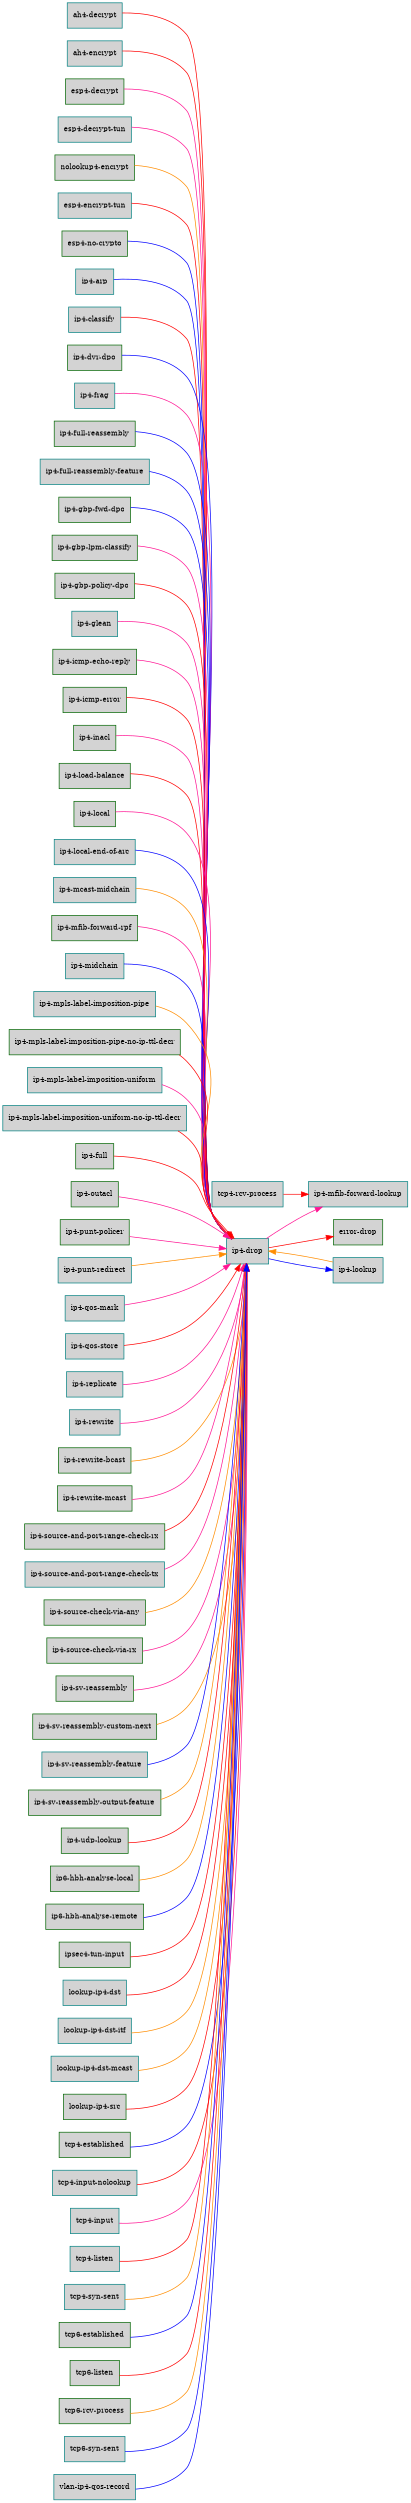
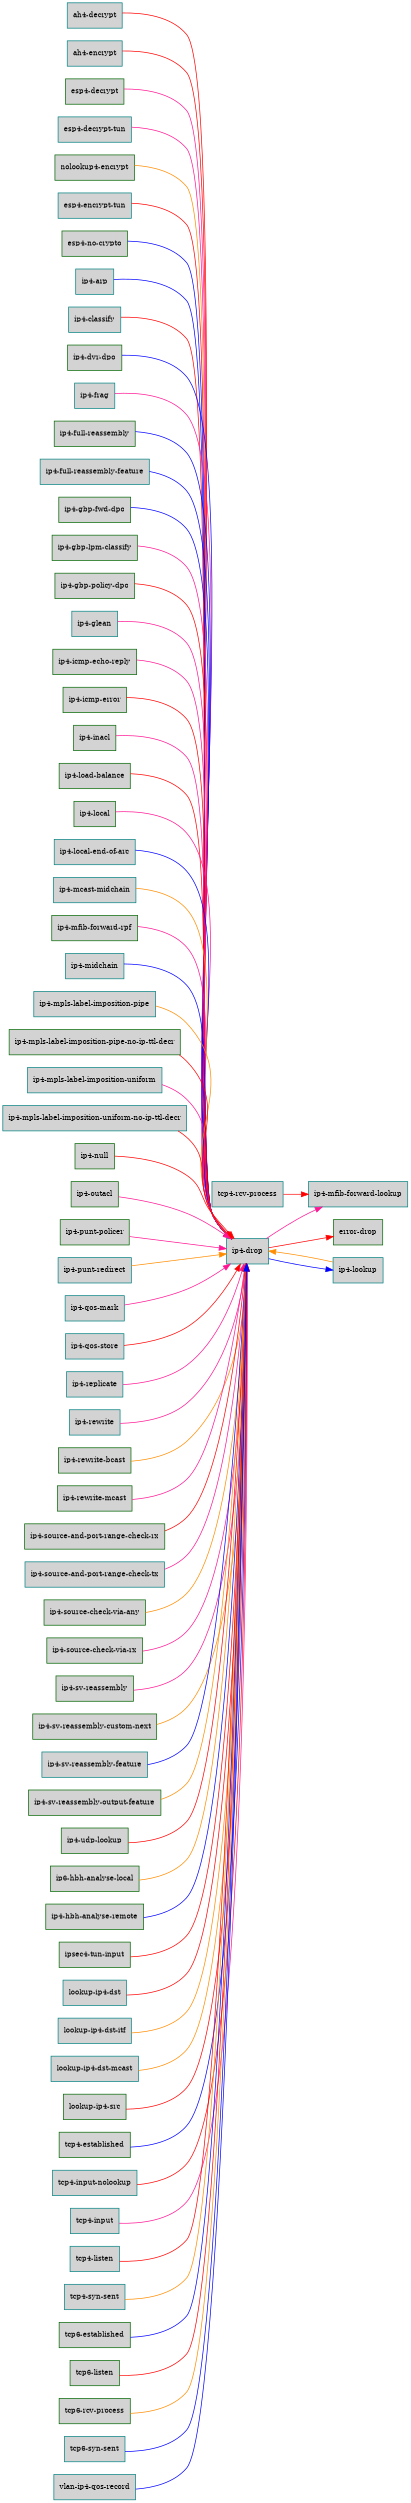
(95, 1156) -> (95, 1156)
(95, 1917) -> (95, 1917)
